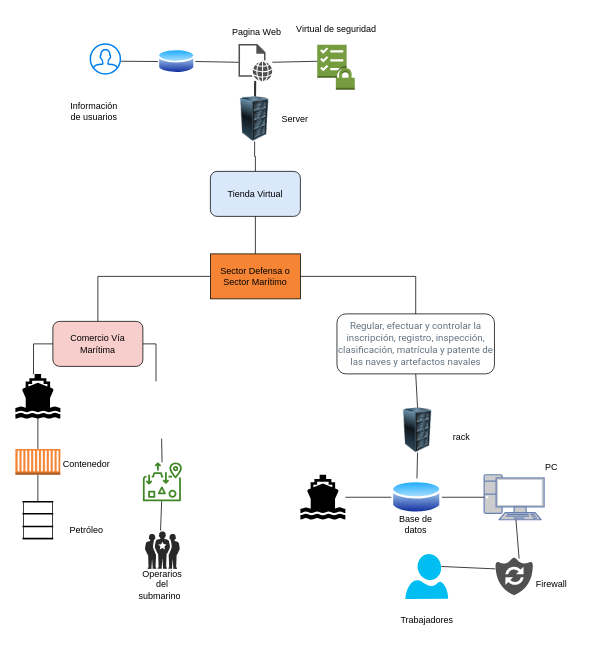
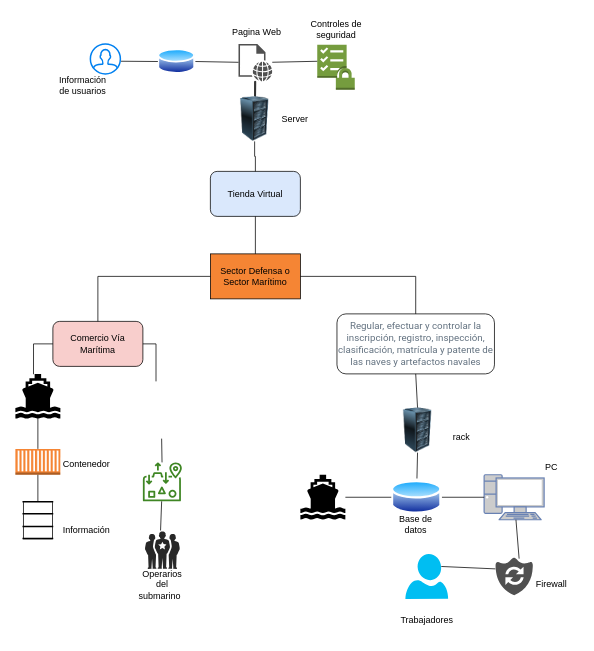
(336, 30) -> (336, 30)
(94, 111) -> (83, 85)
(87, 531) -> (87, 531)
